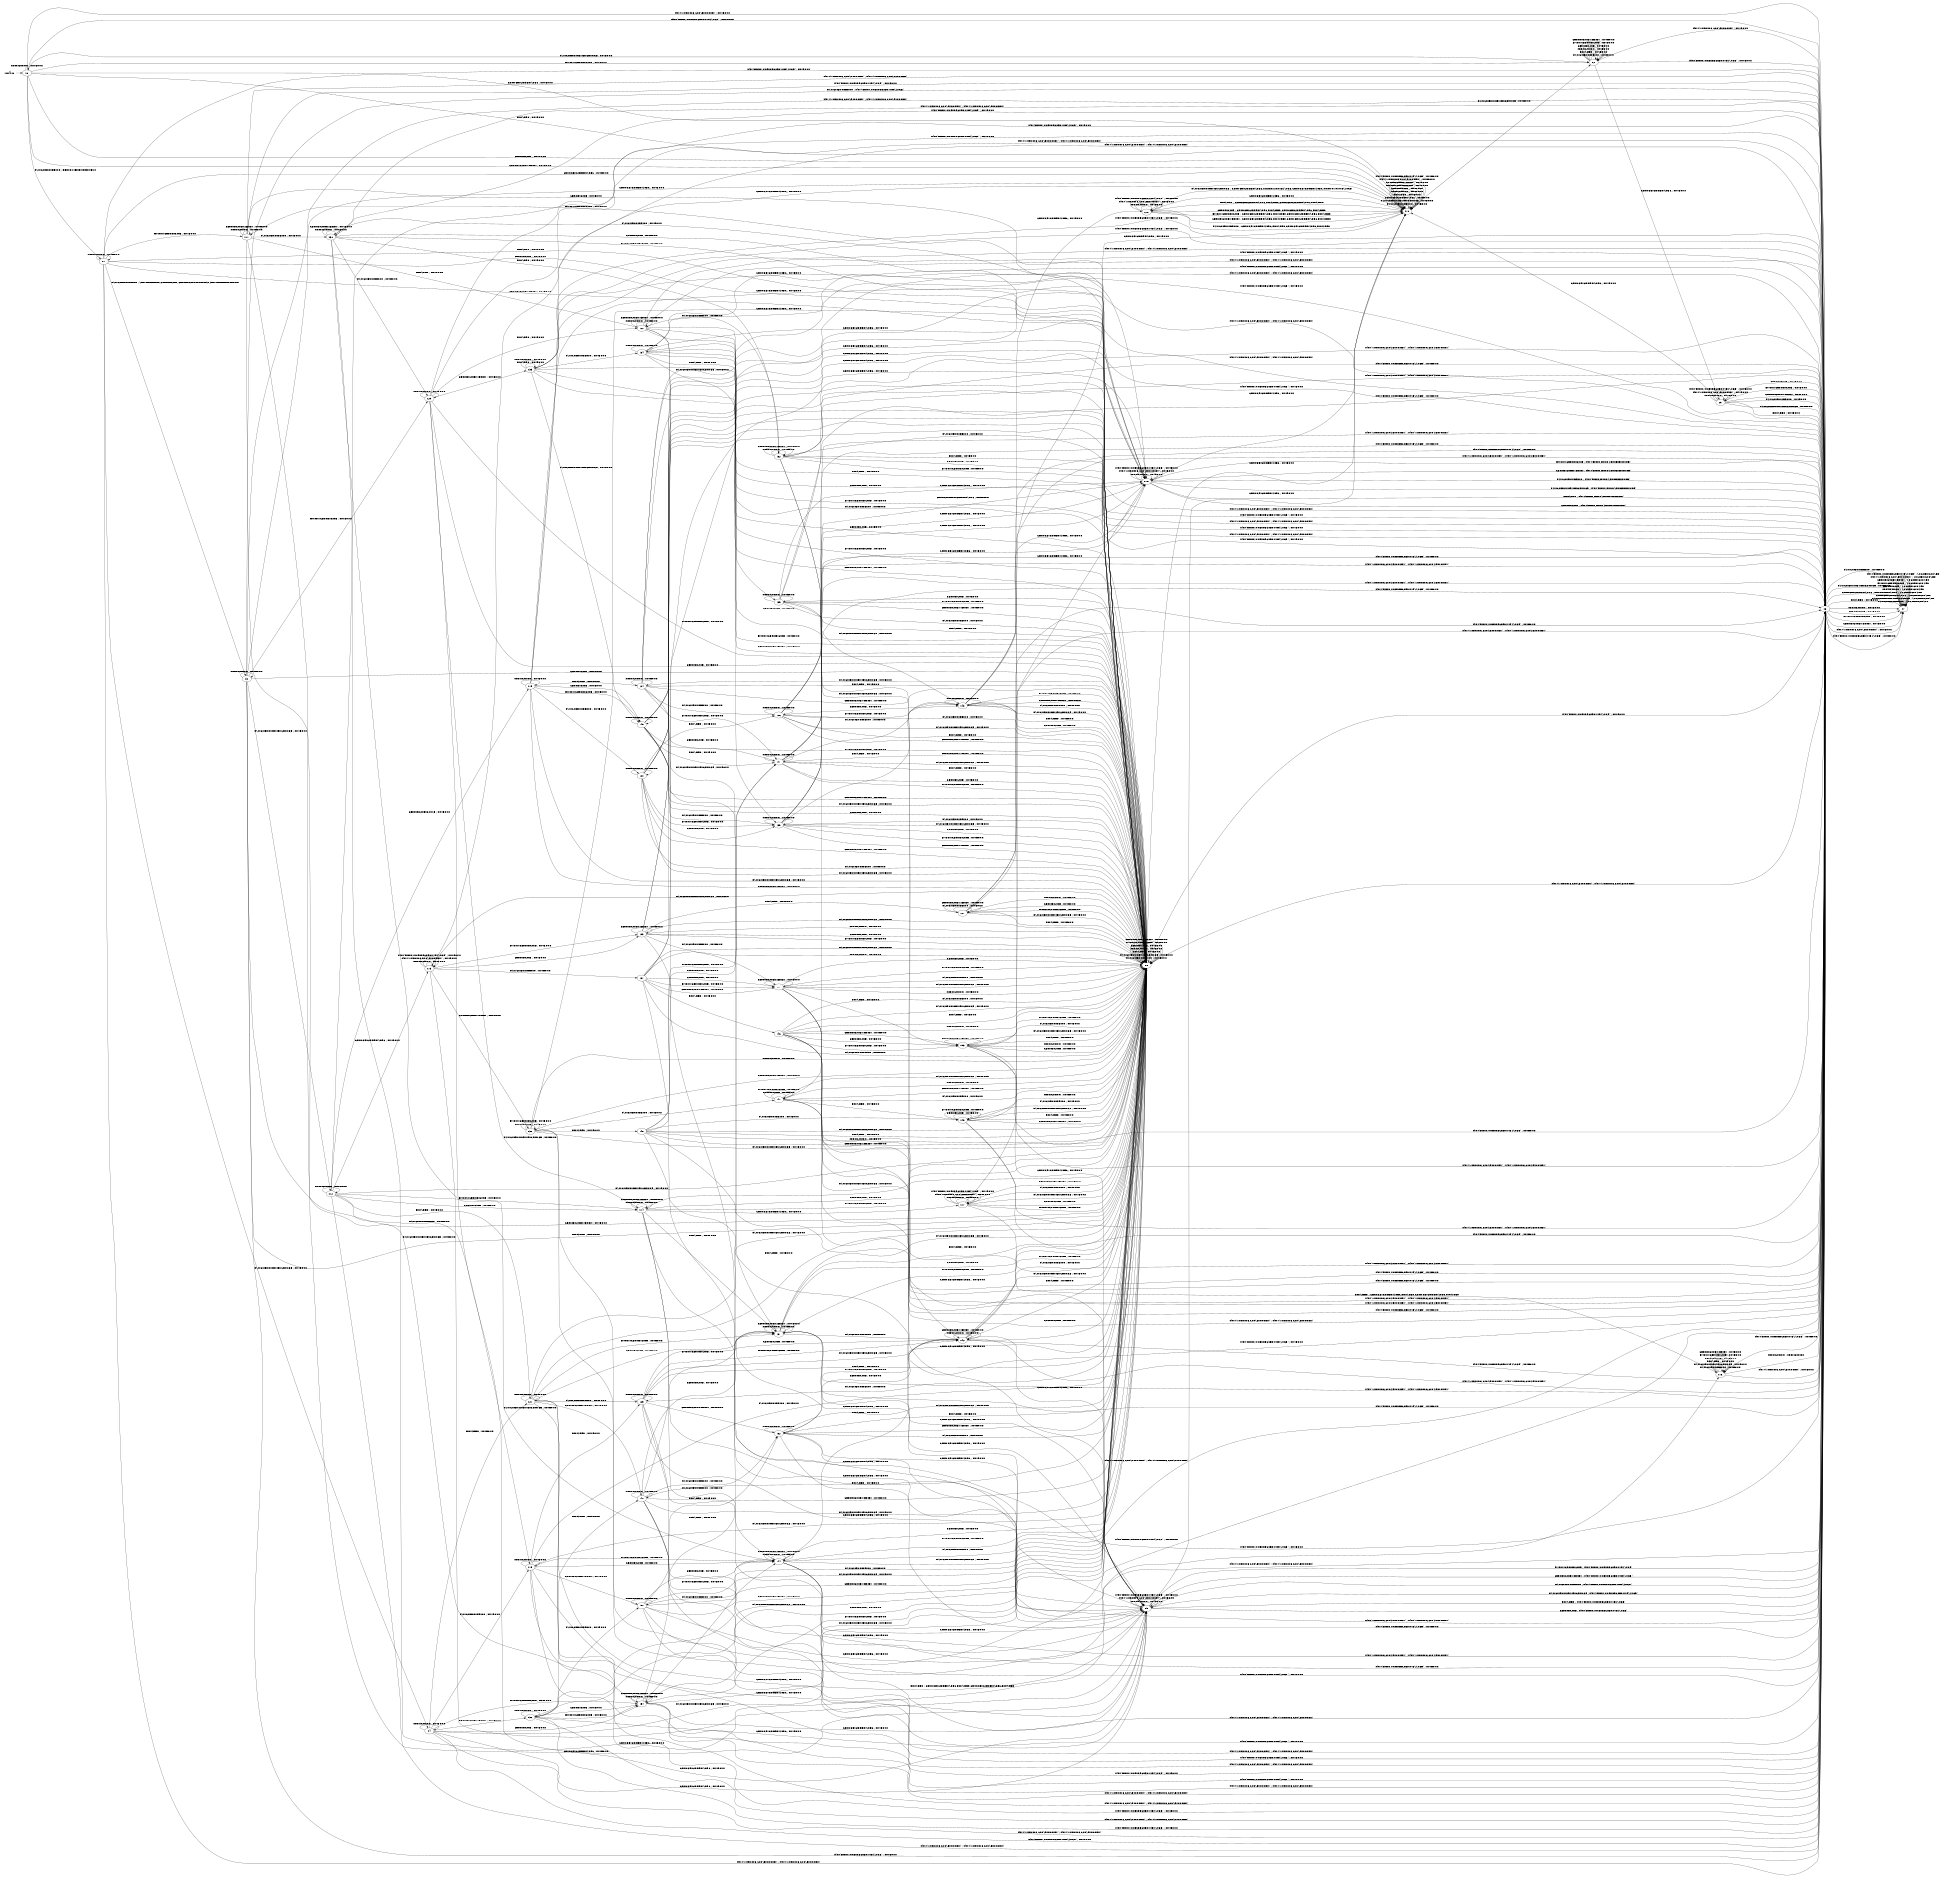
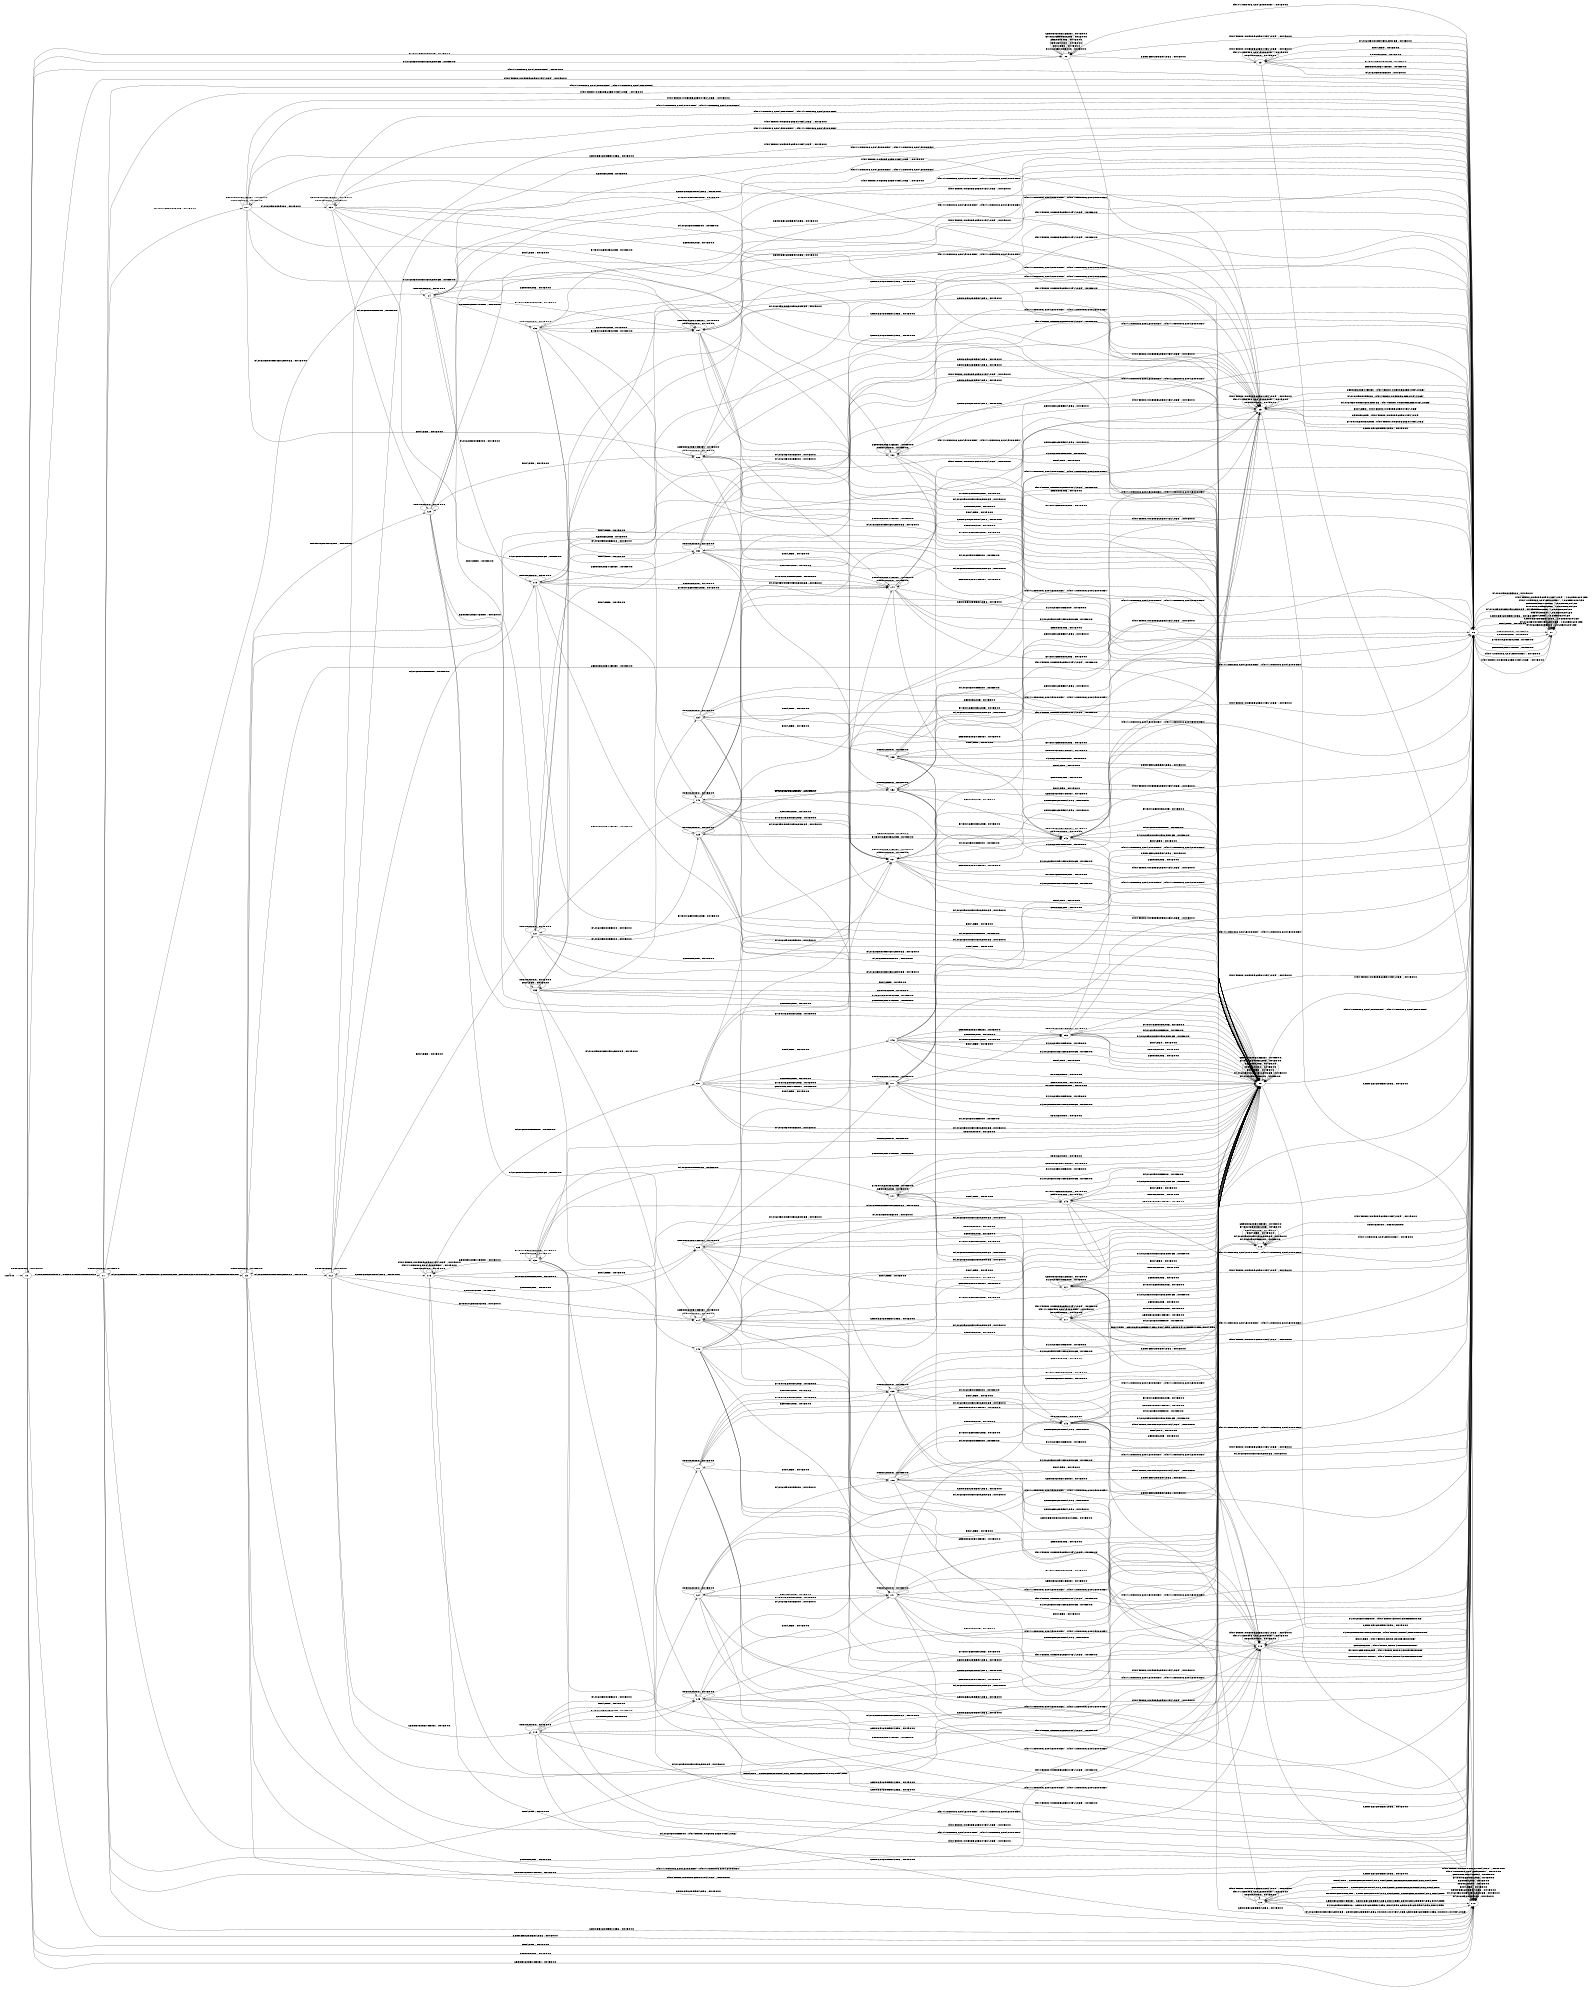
(1500, 137) -> (1218, 1031)
(429, 812) -> (429, 1726)
